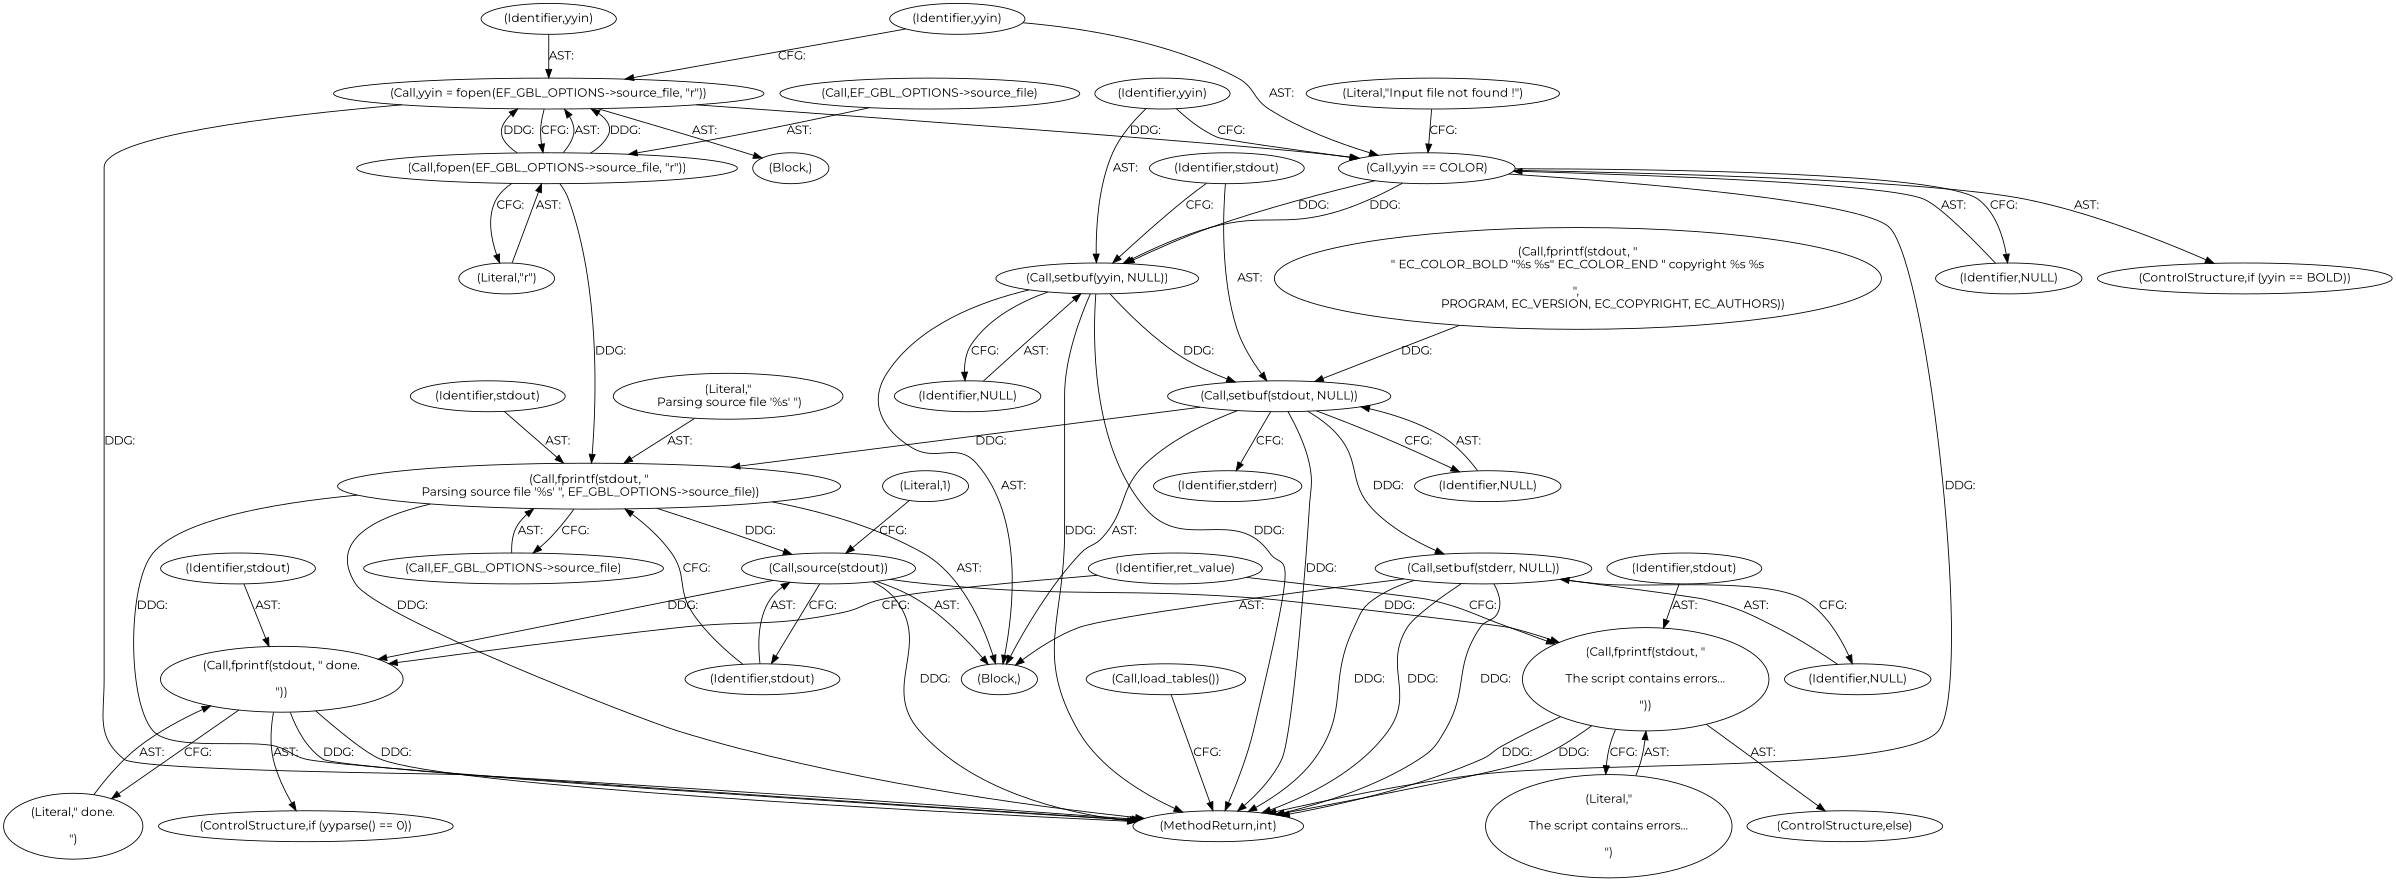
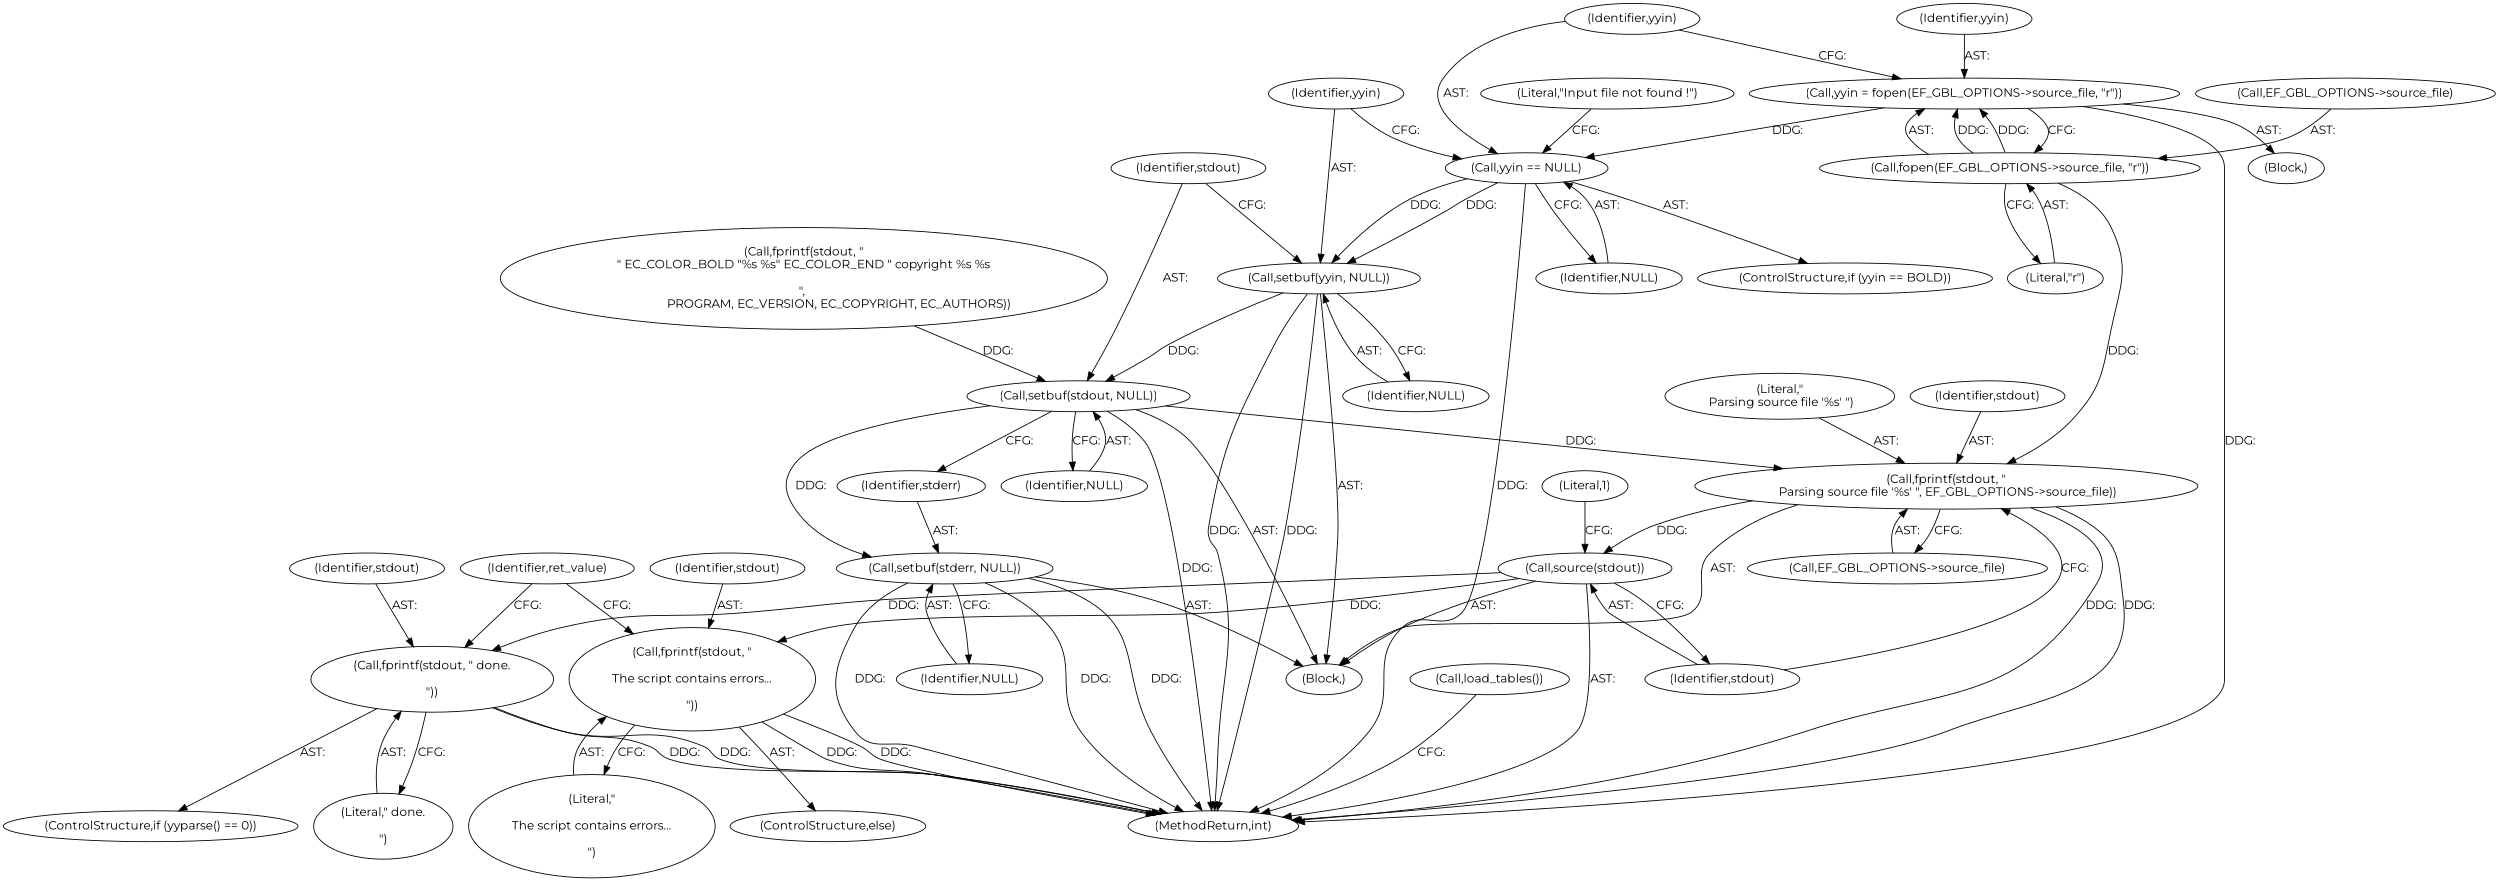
(1427, 168) -> (1527, 168)
none -> (926, 523)
(937, 679) -> (1605, 679)
